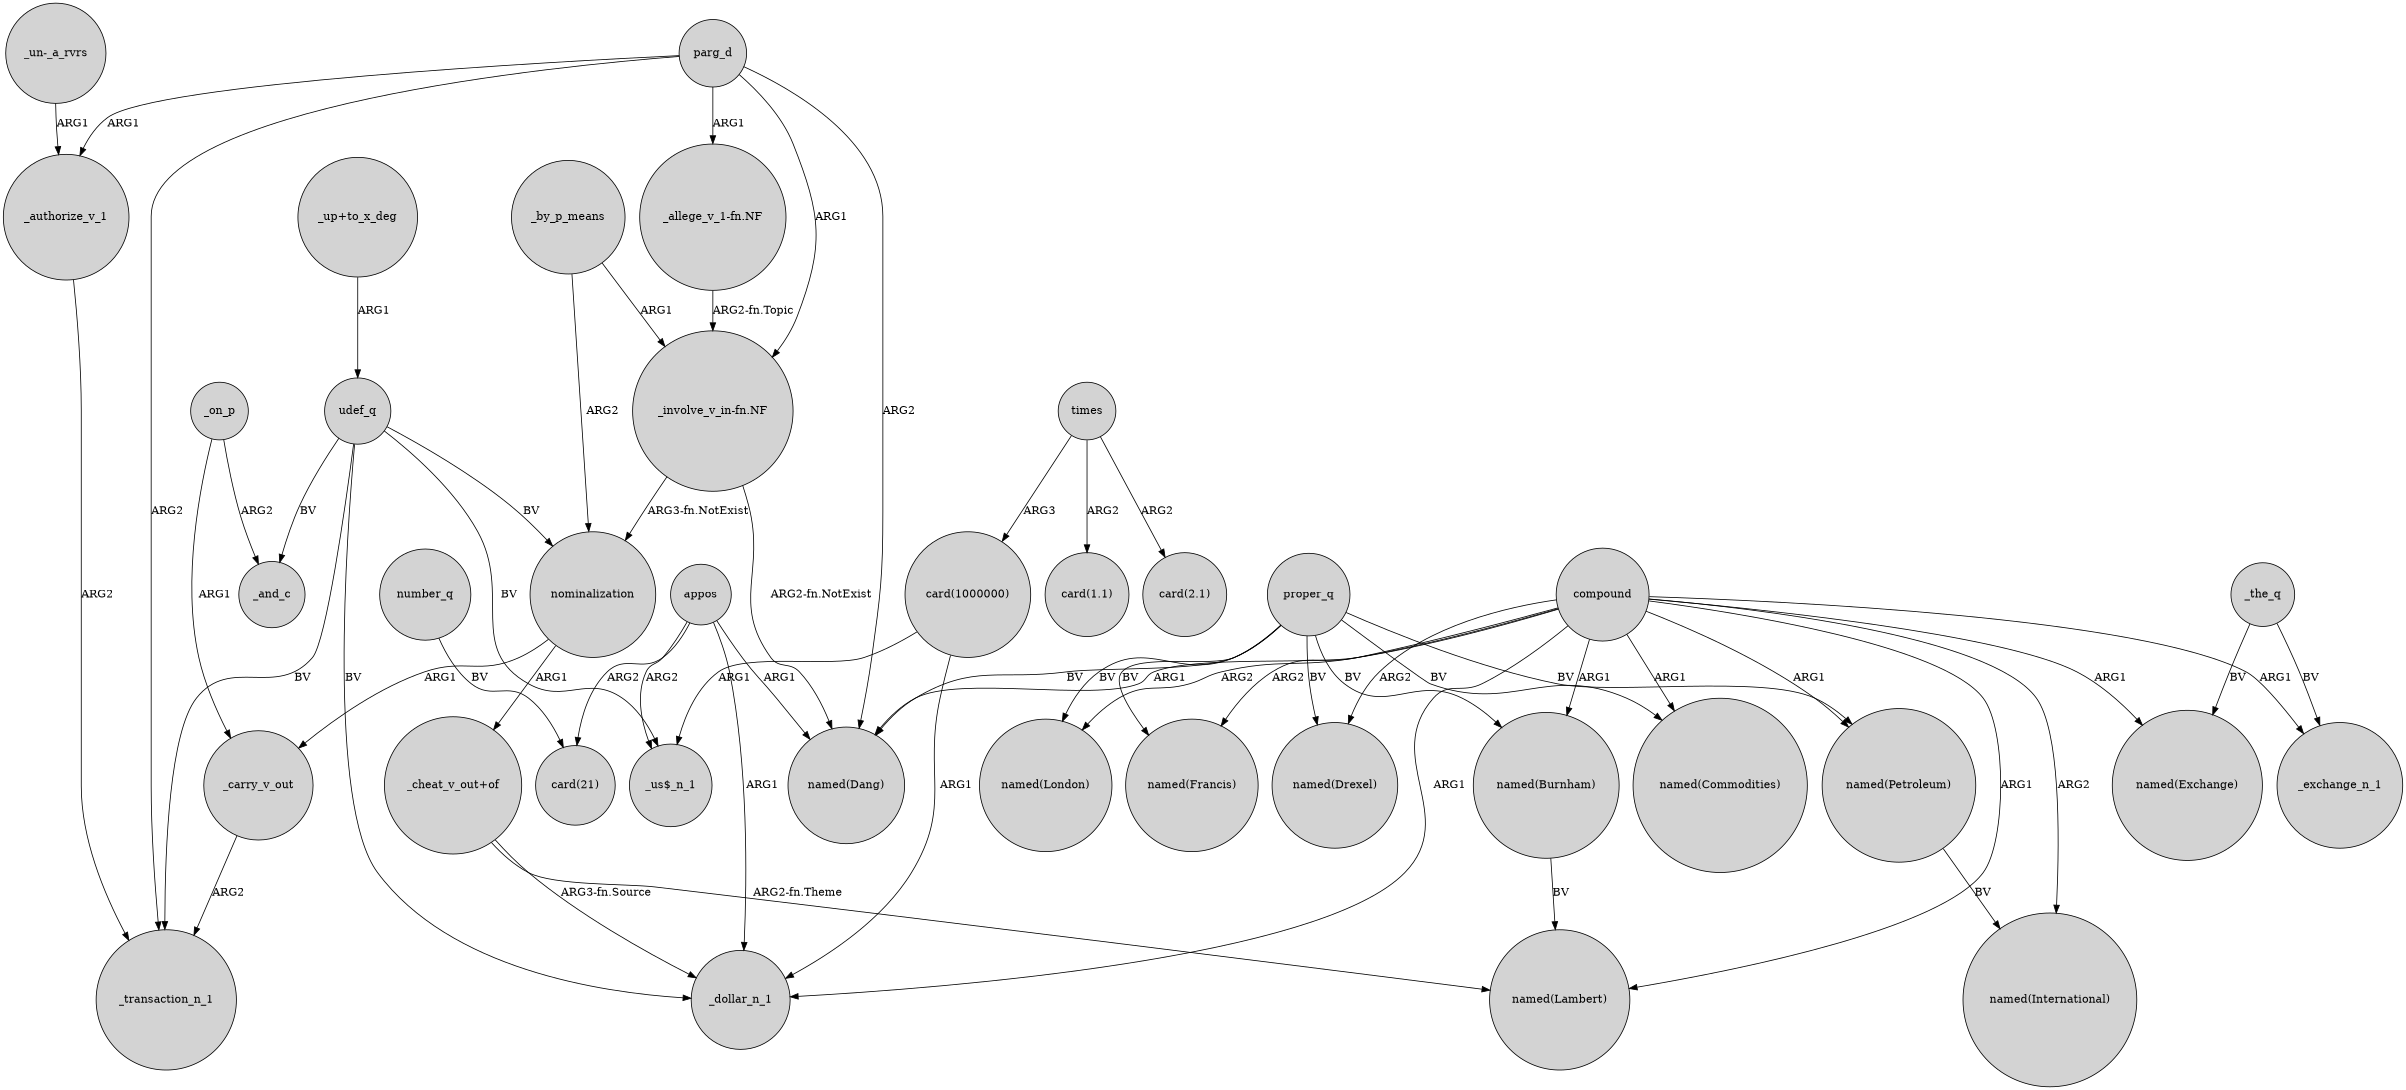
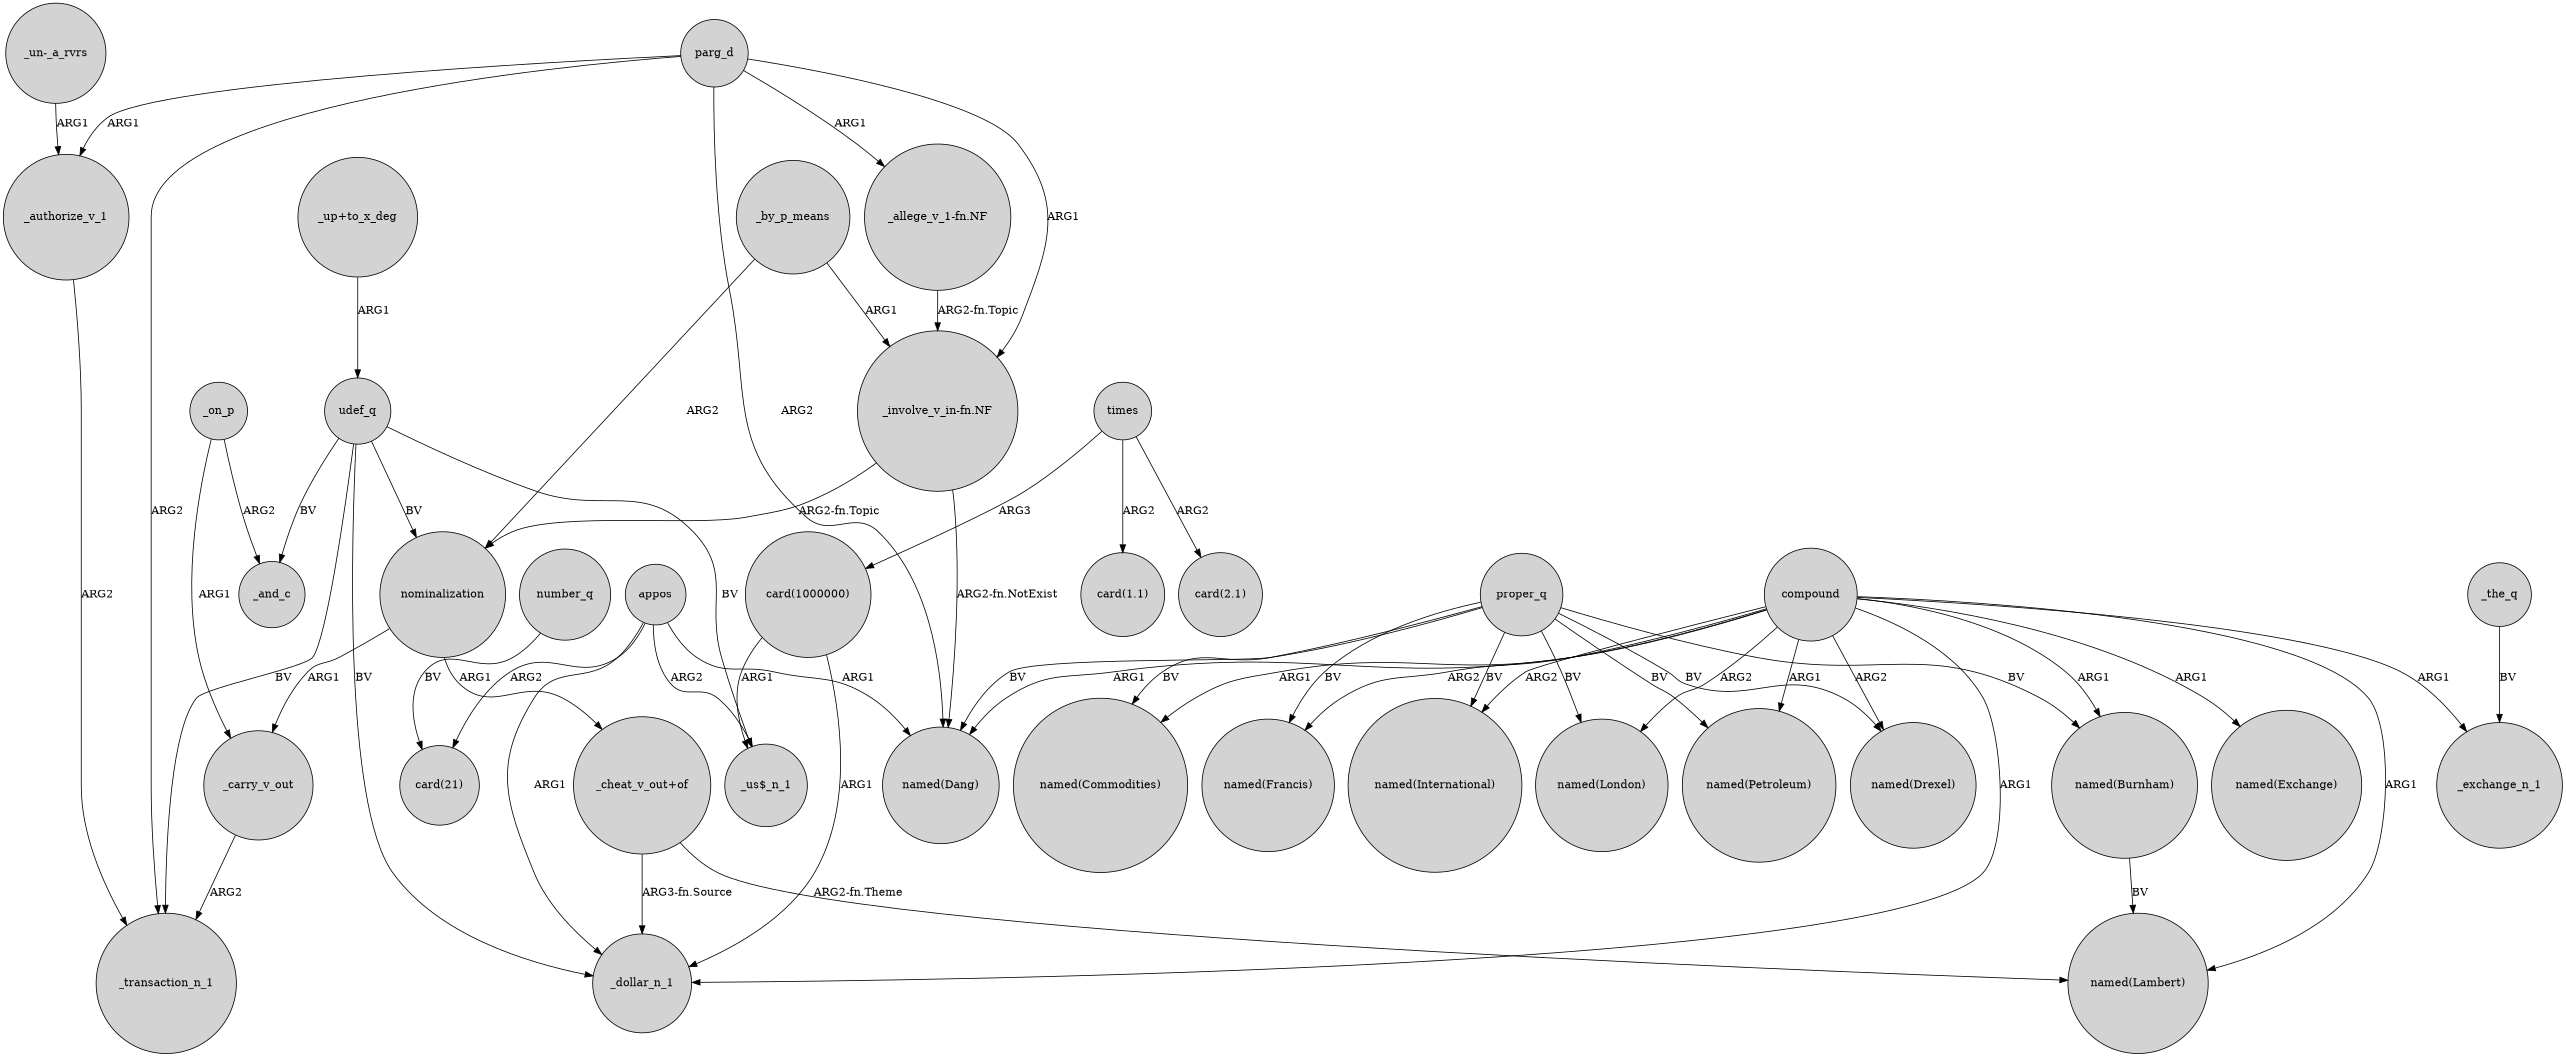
(698, 511) -> (839, 511)
(2234, 661) -> none
(1965, 880) -> (1492, 659)
